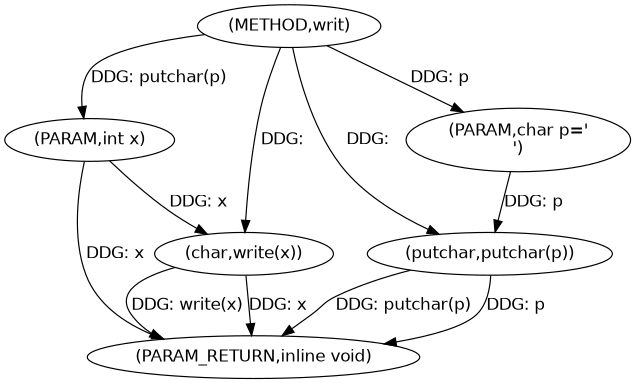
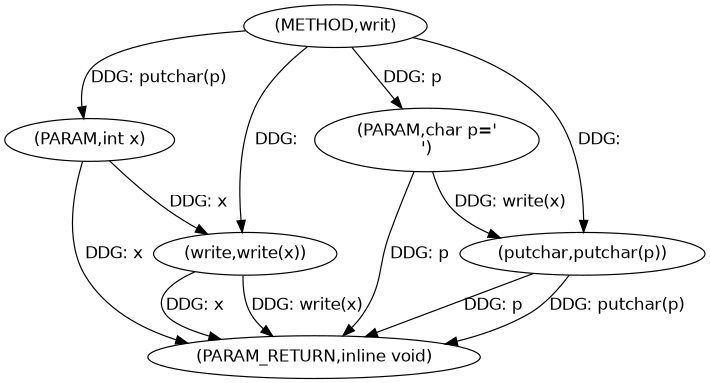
(534, 202) -> (510, 202)
none -> (384, 251)
(244, 254) -> (245, 254)
